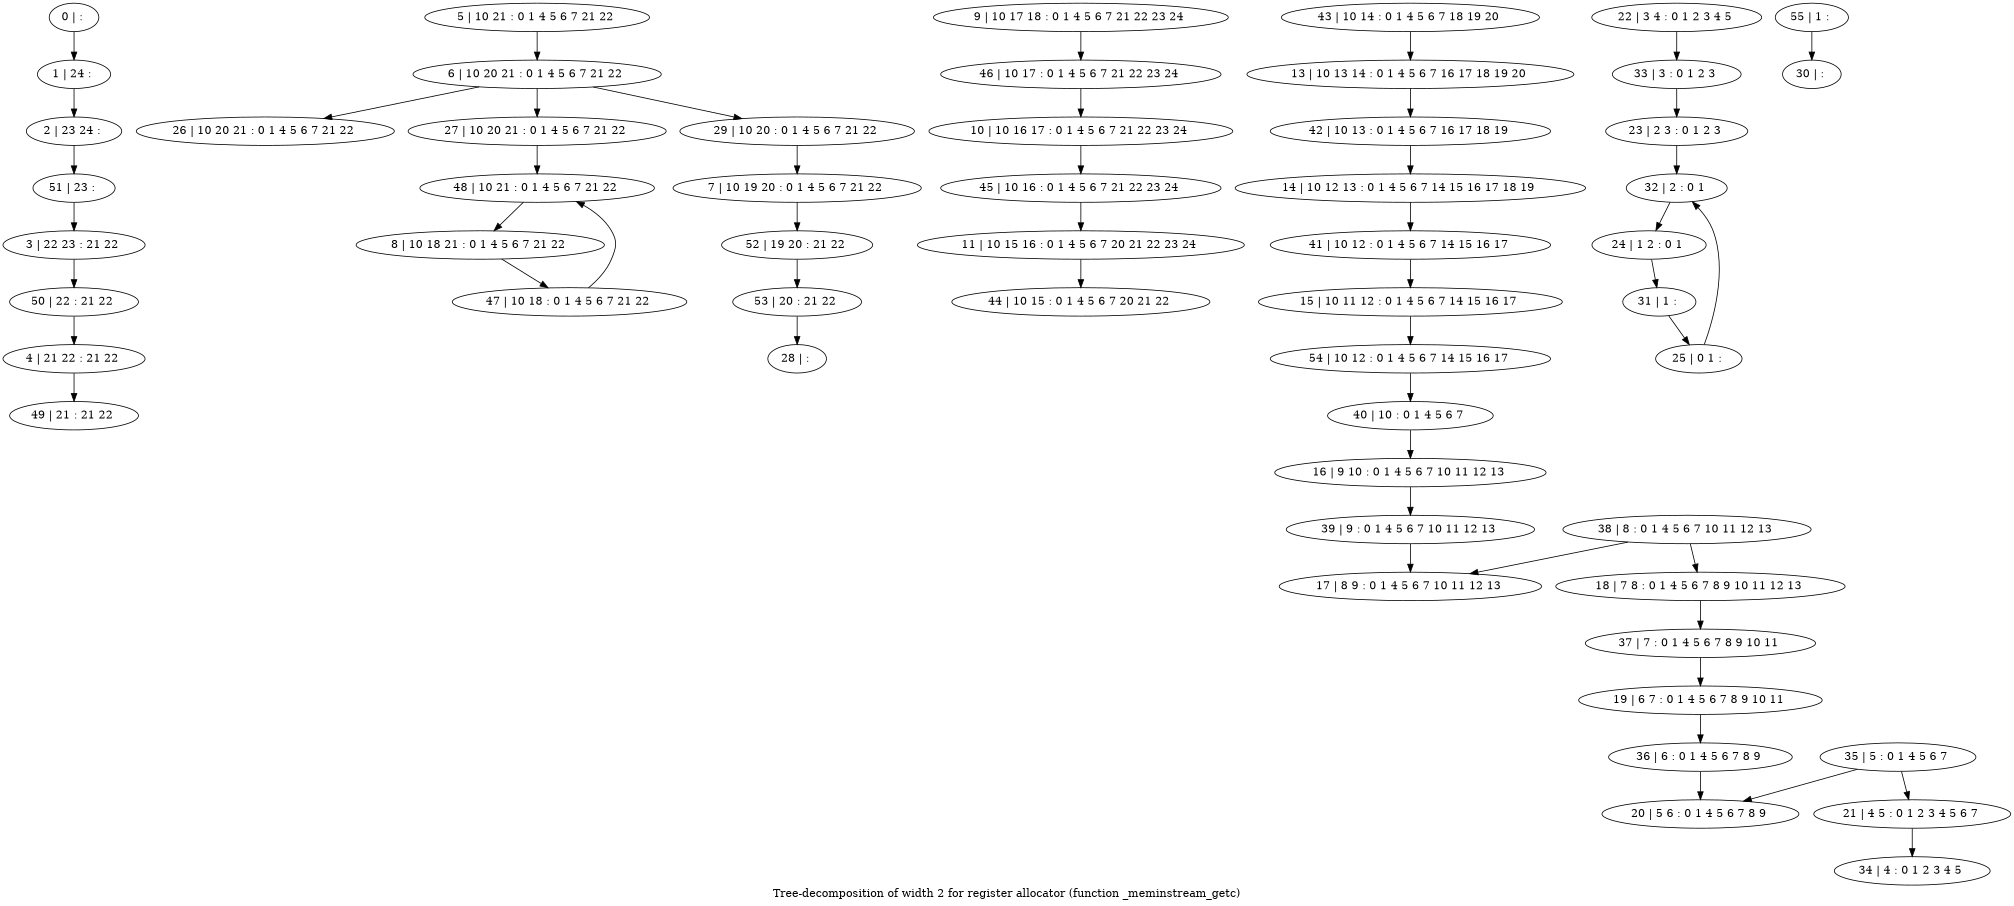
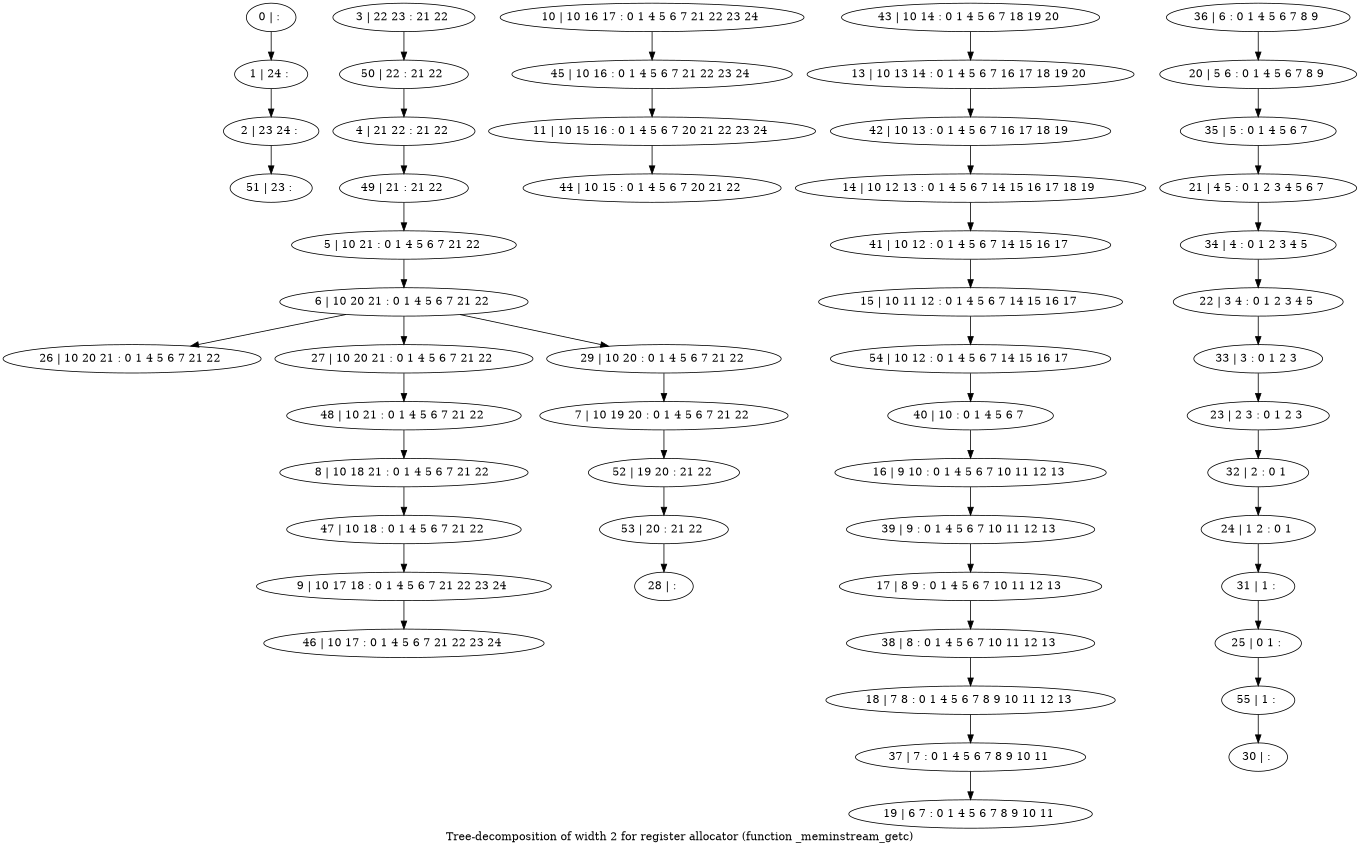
(1081, 99) -> none
(74, 213) -> none
none -> (404, 213)
(616, 244) -> (404, 554)
none -> (1258, 270)
(1719, 274) -> (1258, 668)
(1553, 557) -> (971, 611)
(1700, 725) -> none
(1804, 784) -> (1258, 99)
